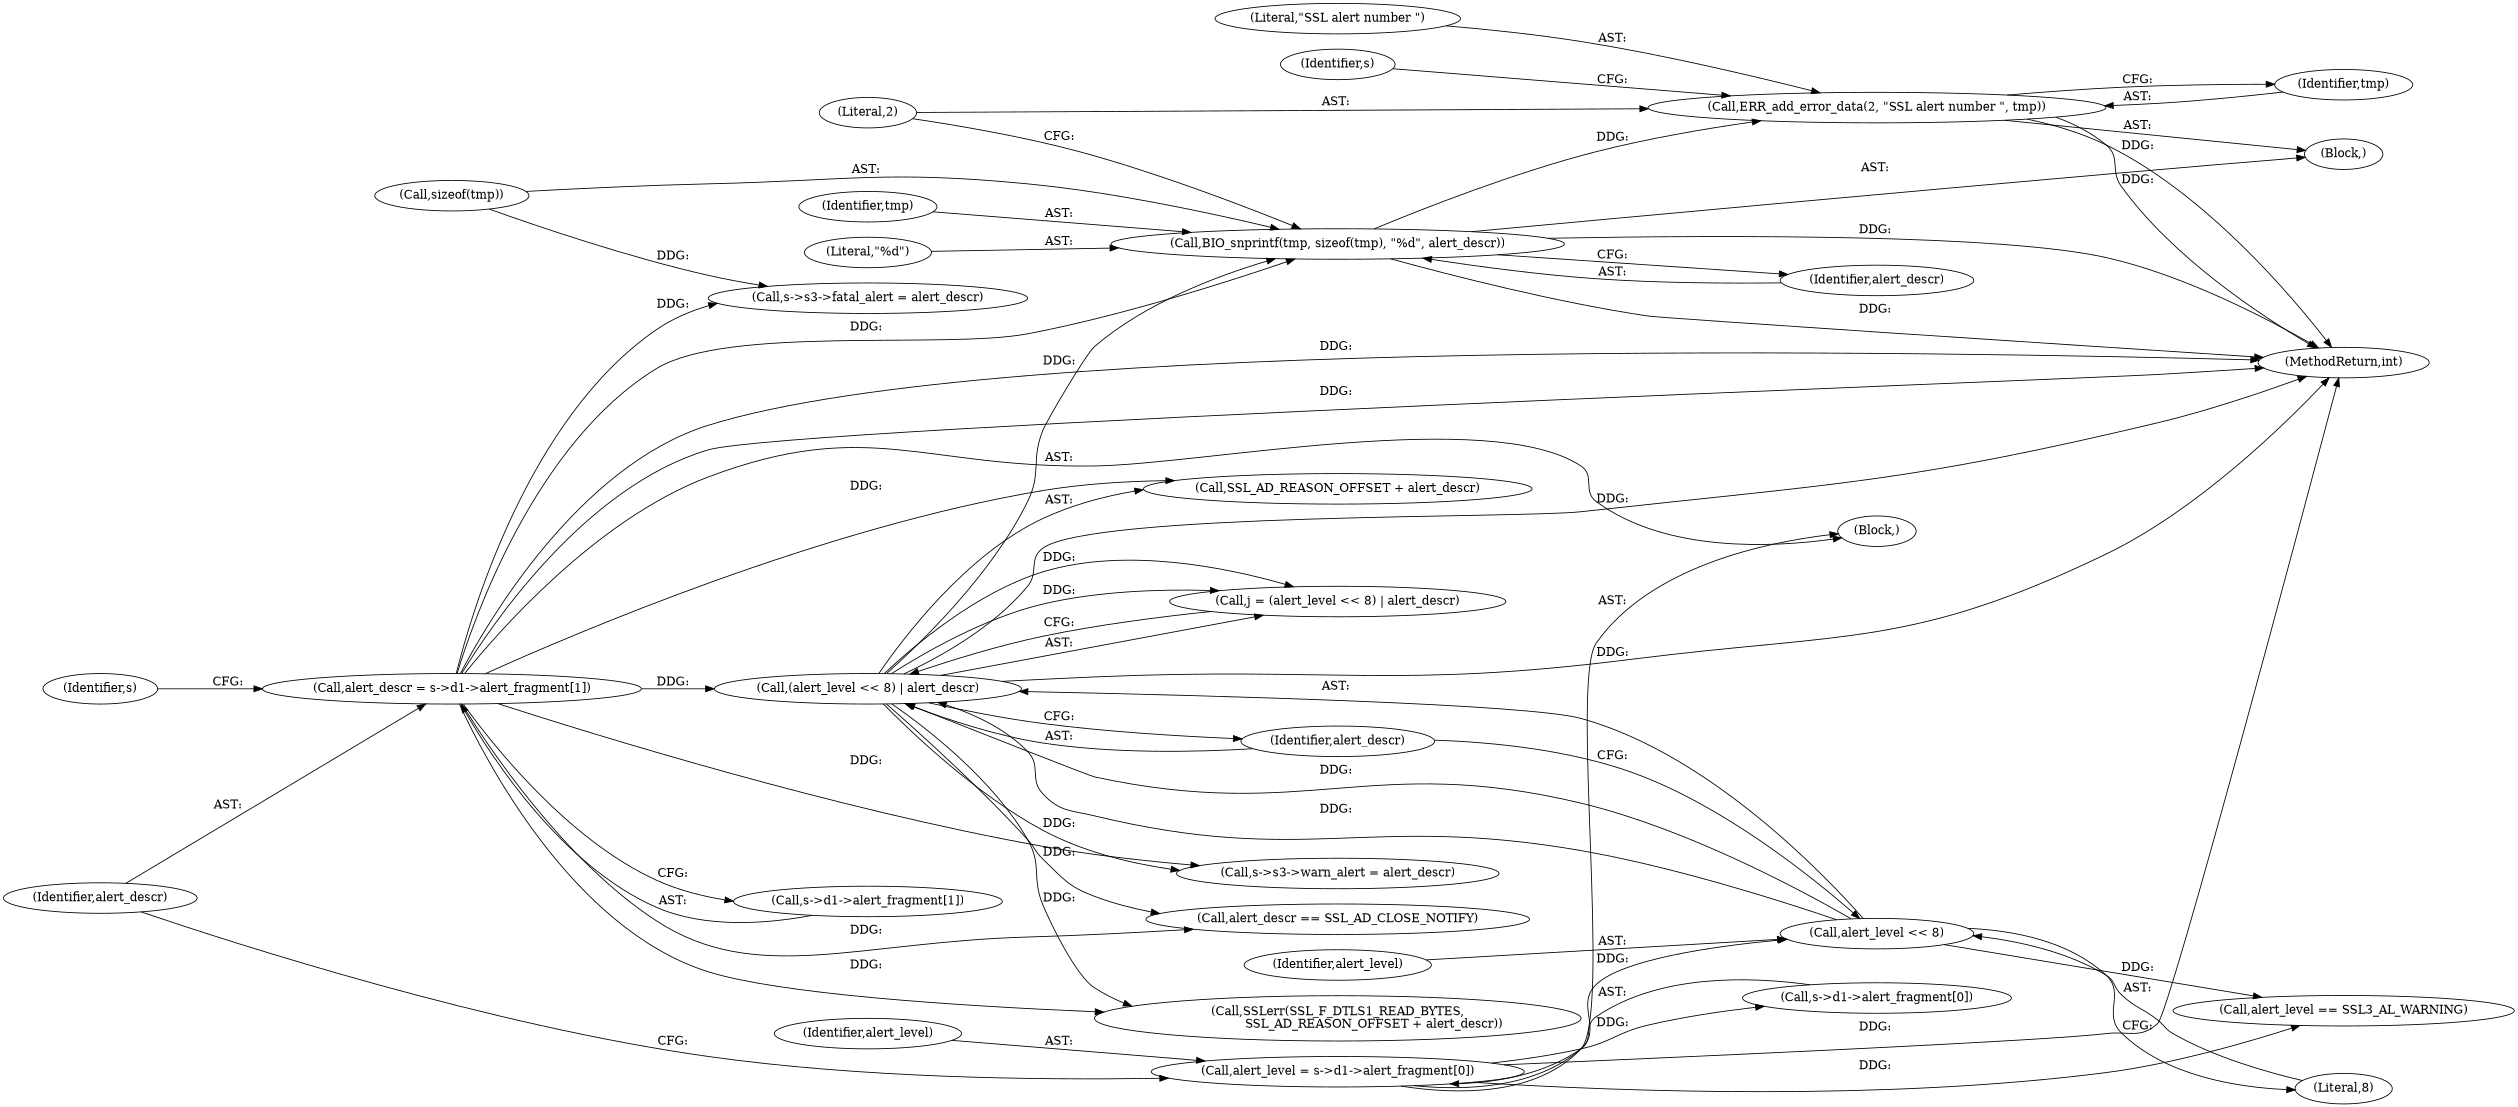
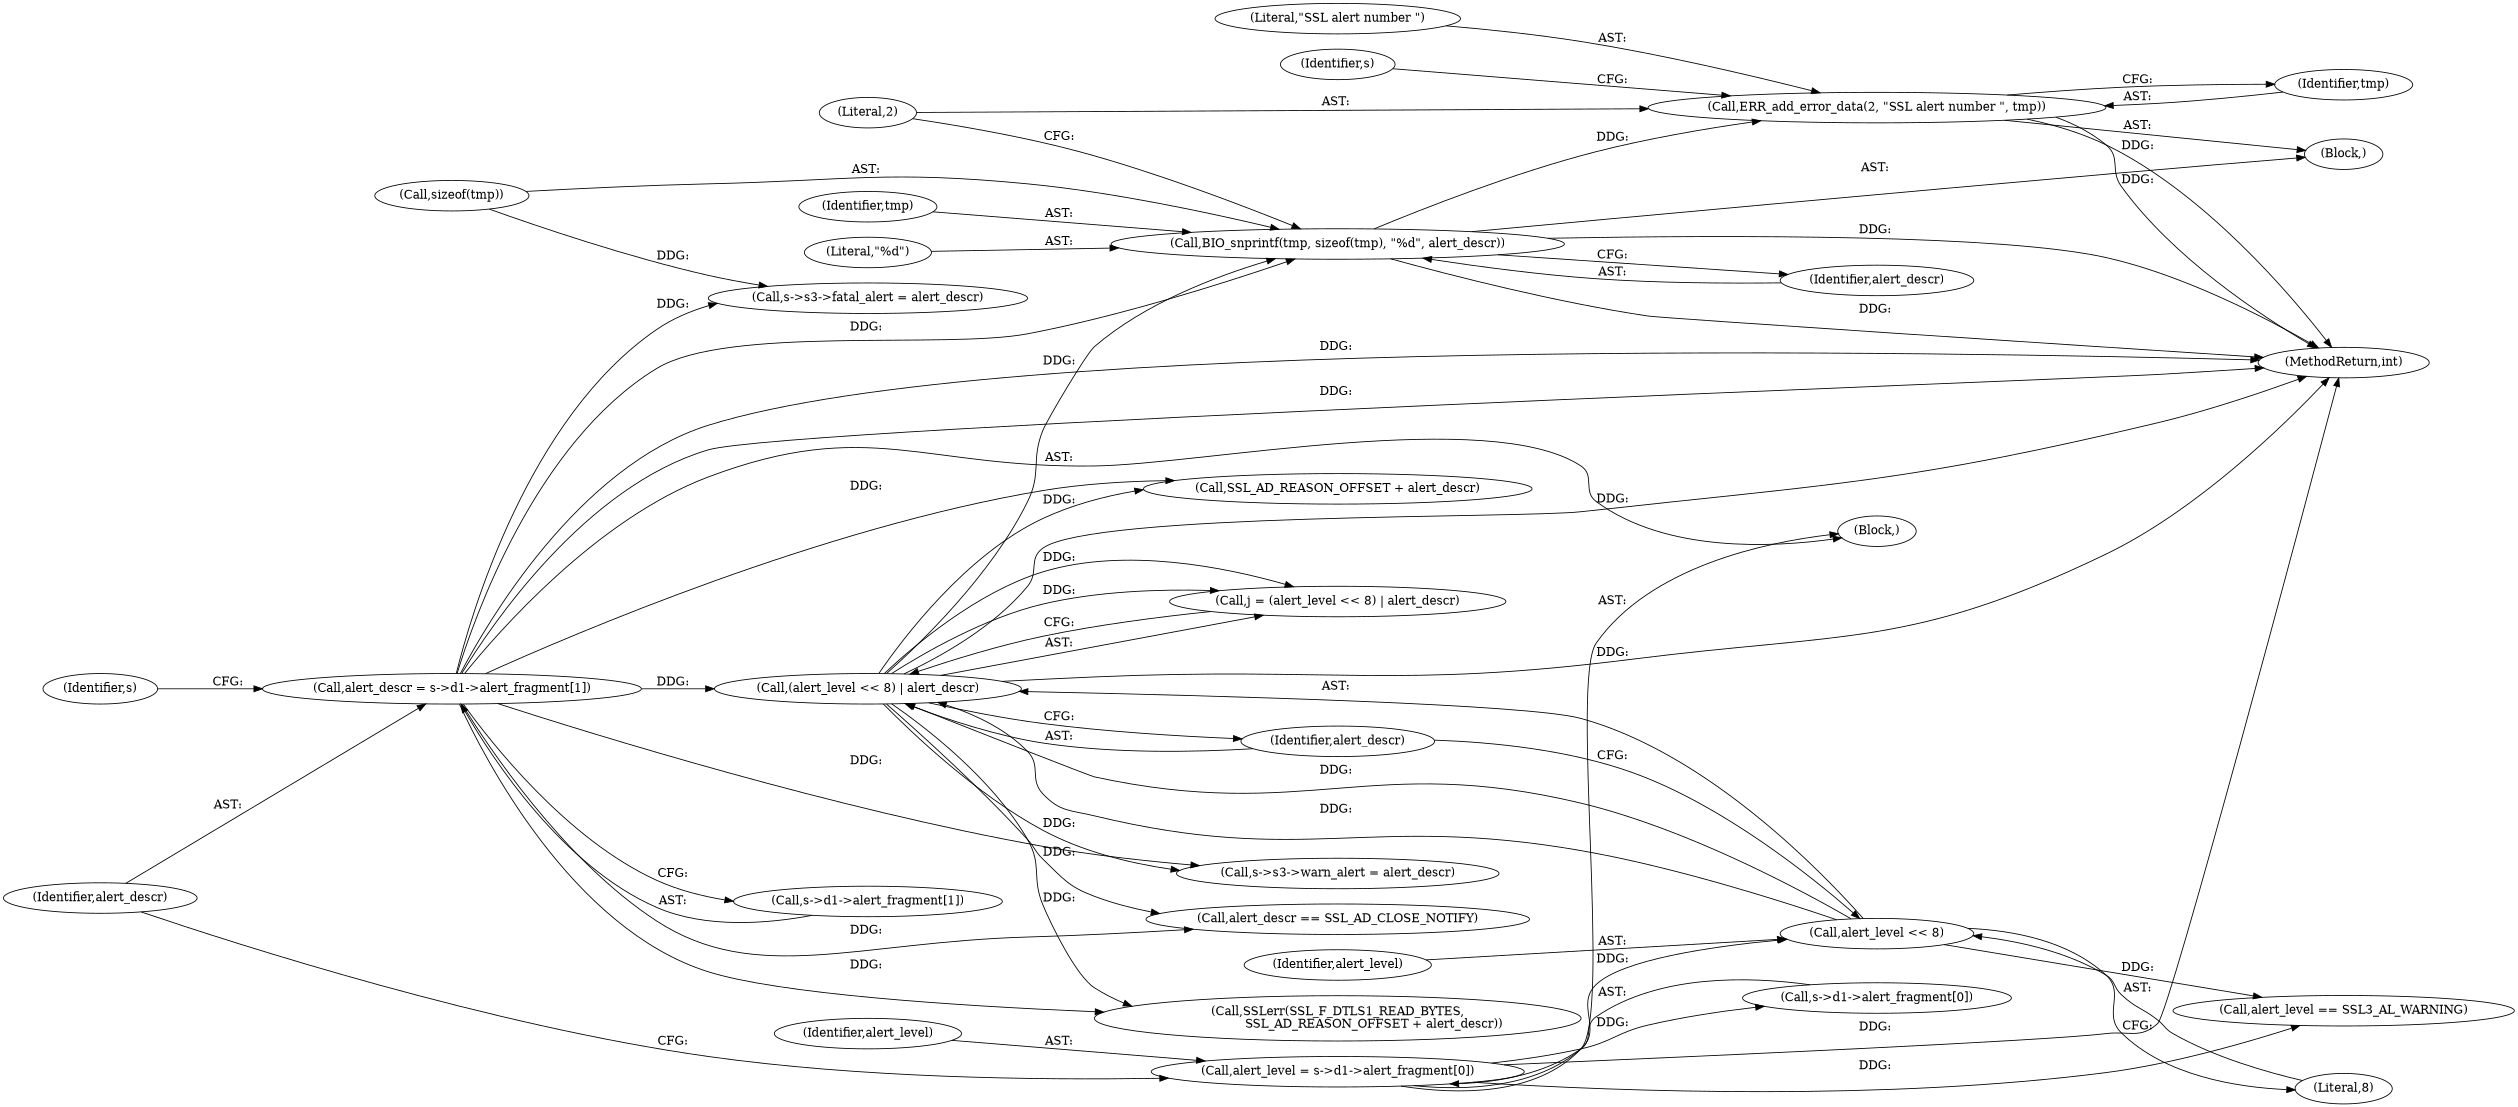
(1061, 500) -> (1061, 500)
